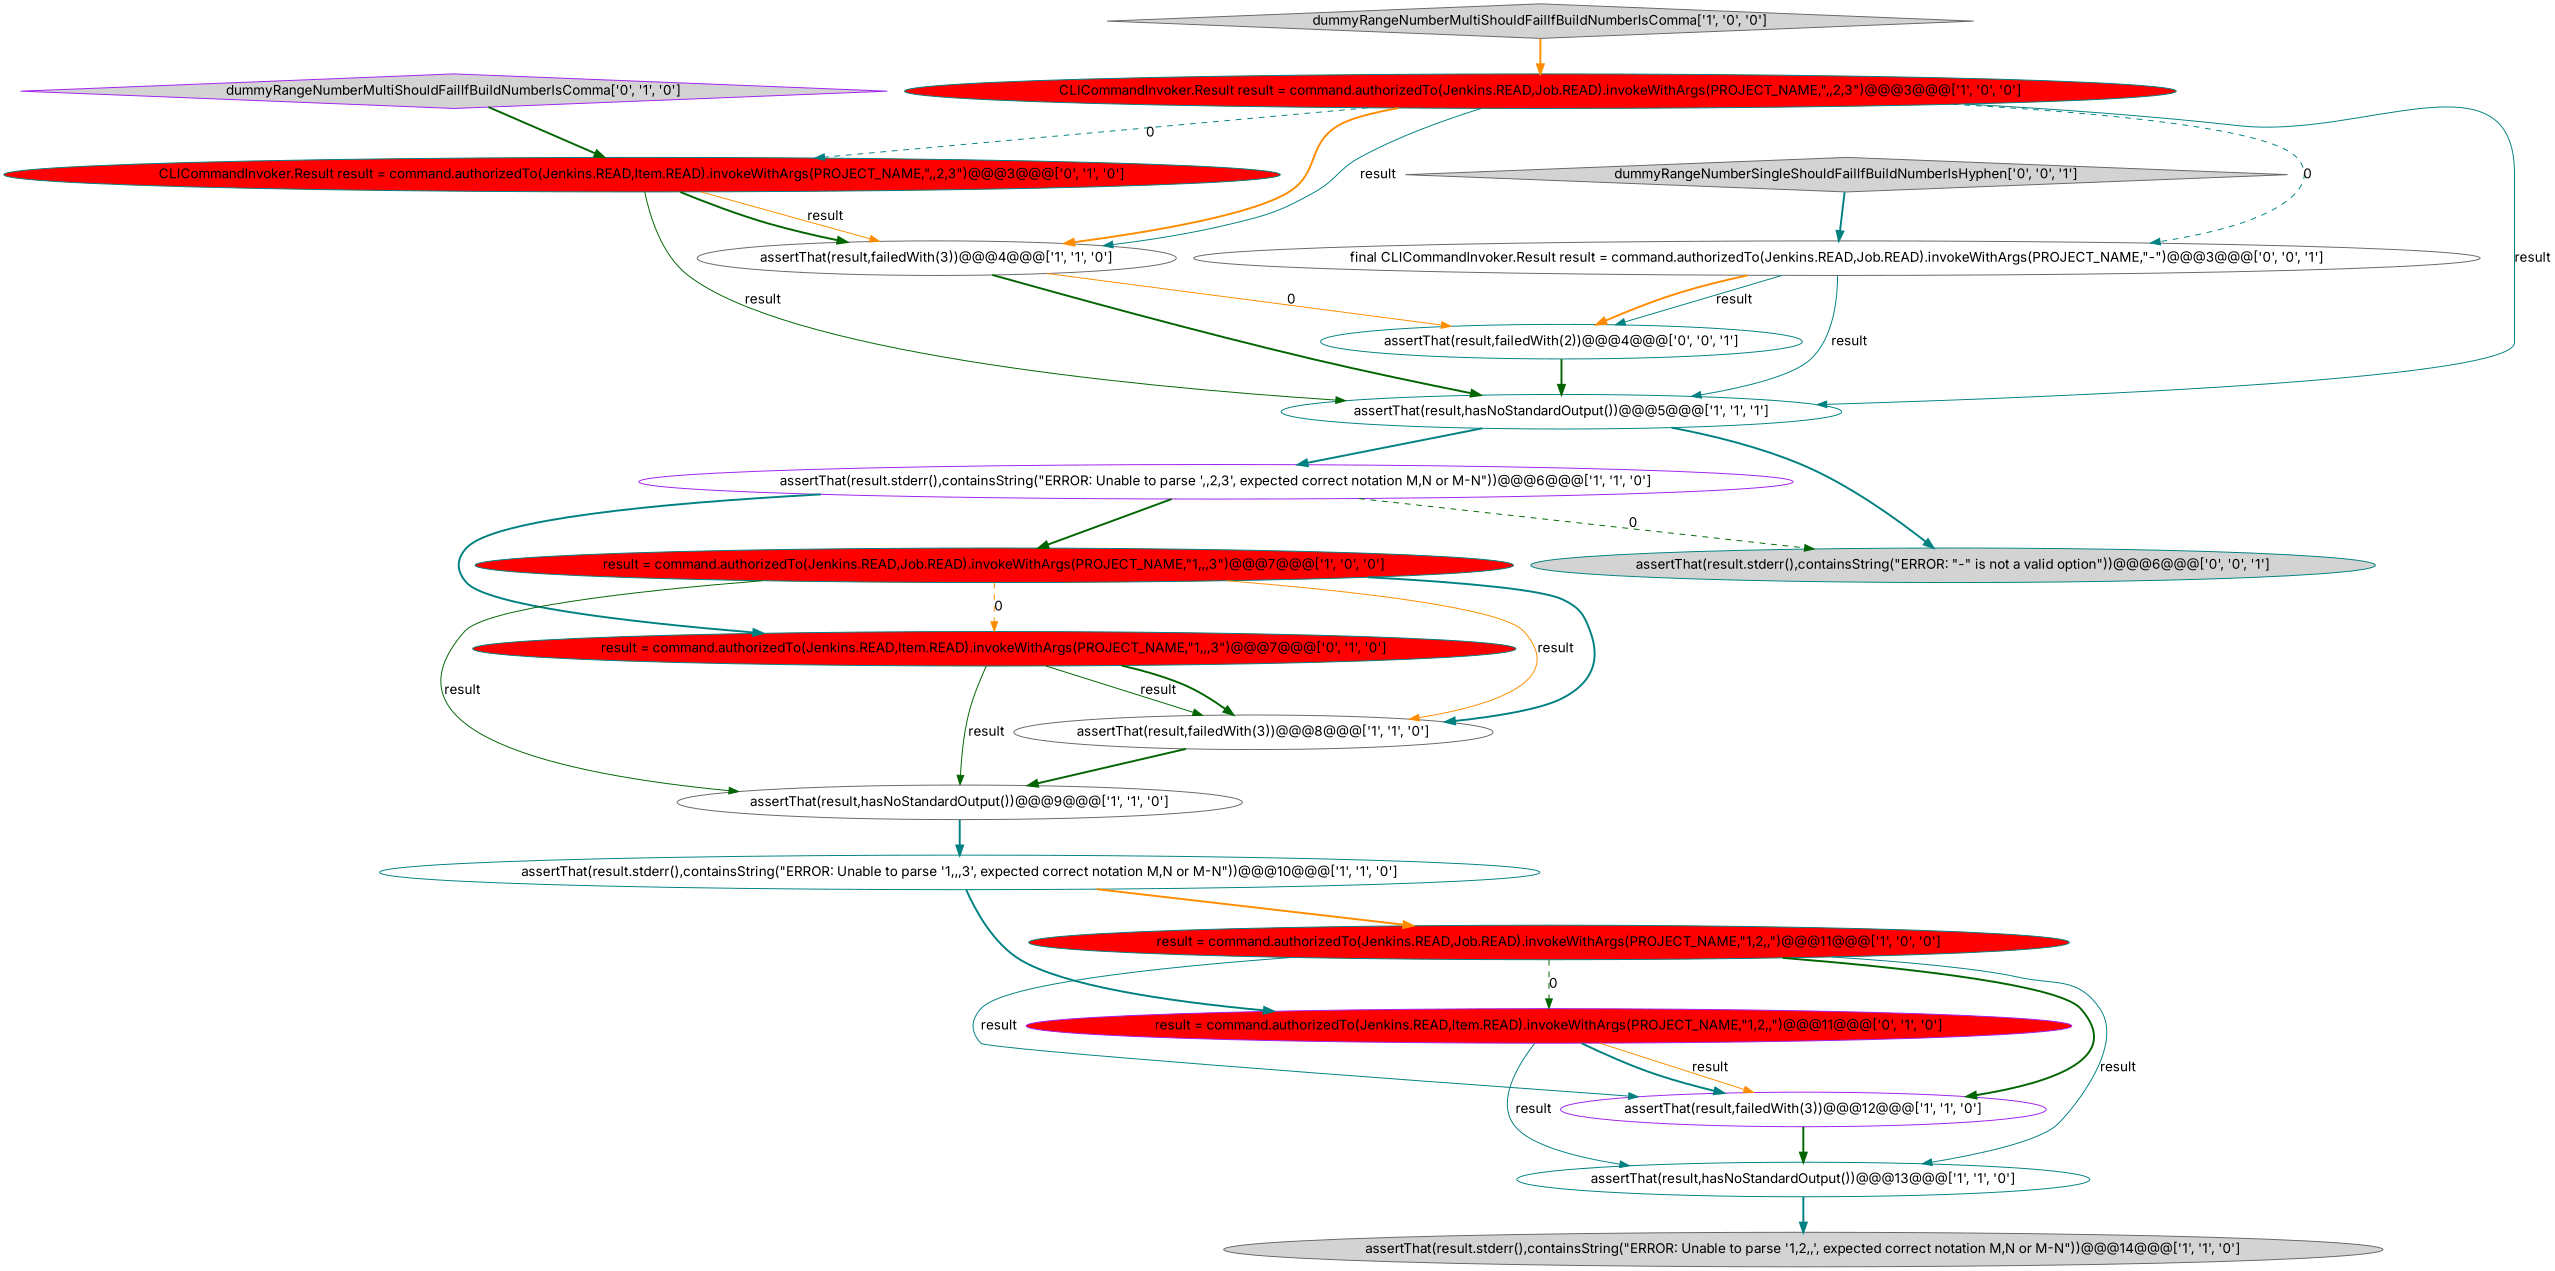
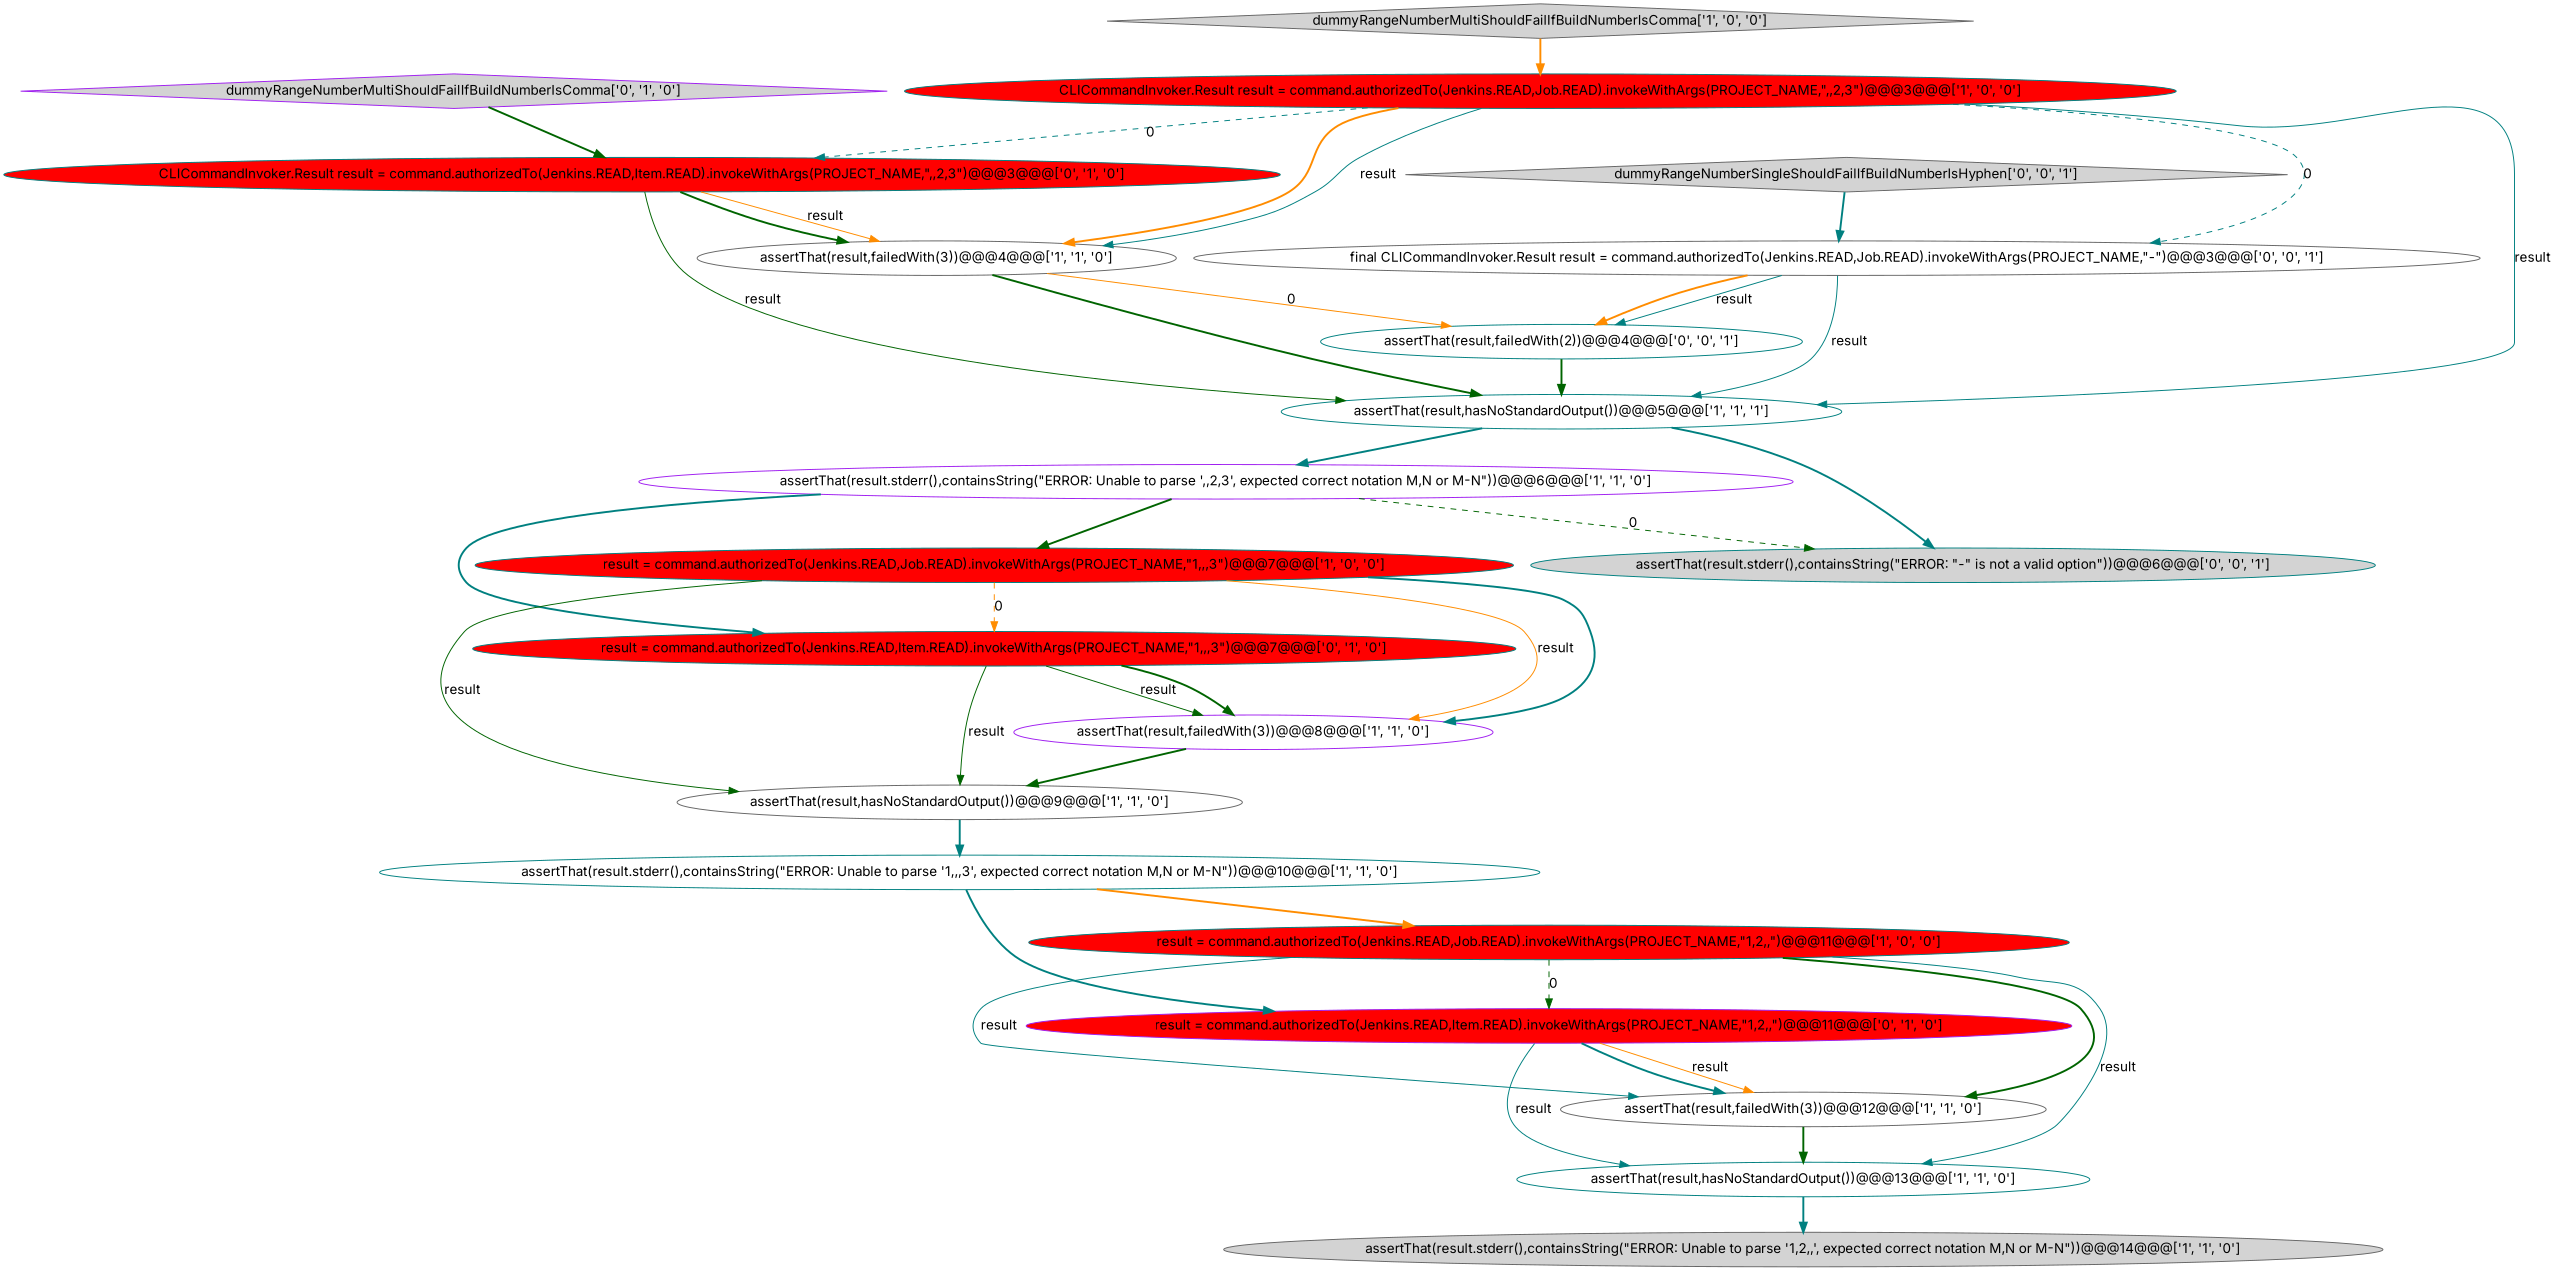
(1253, 732) -> (1253, 732)
(1803, 1109) -> (1803, 1109)
